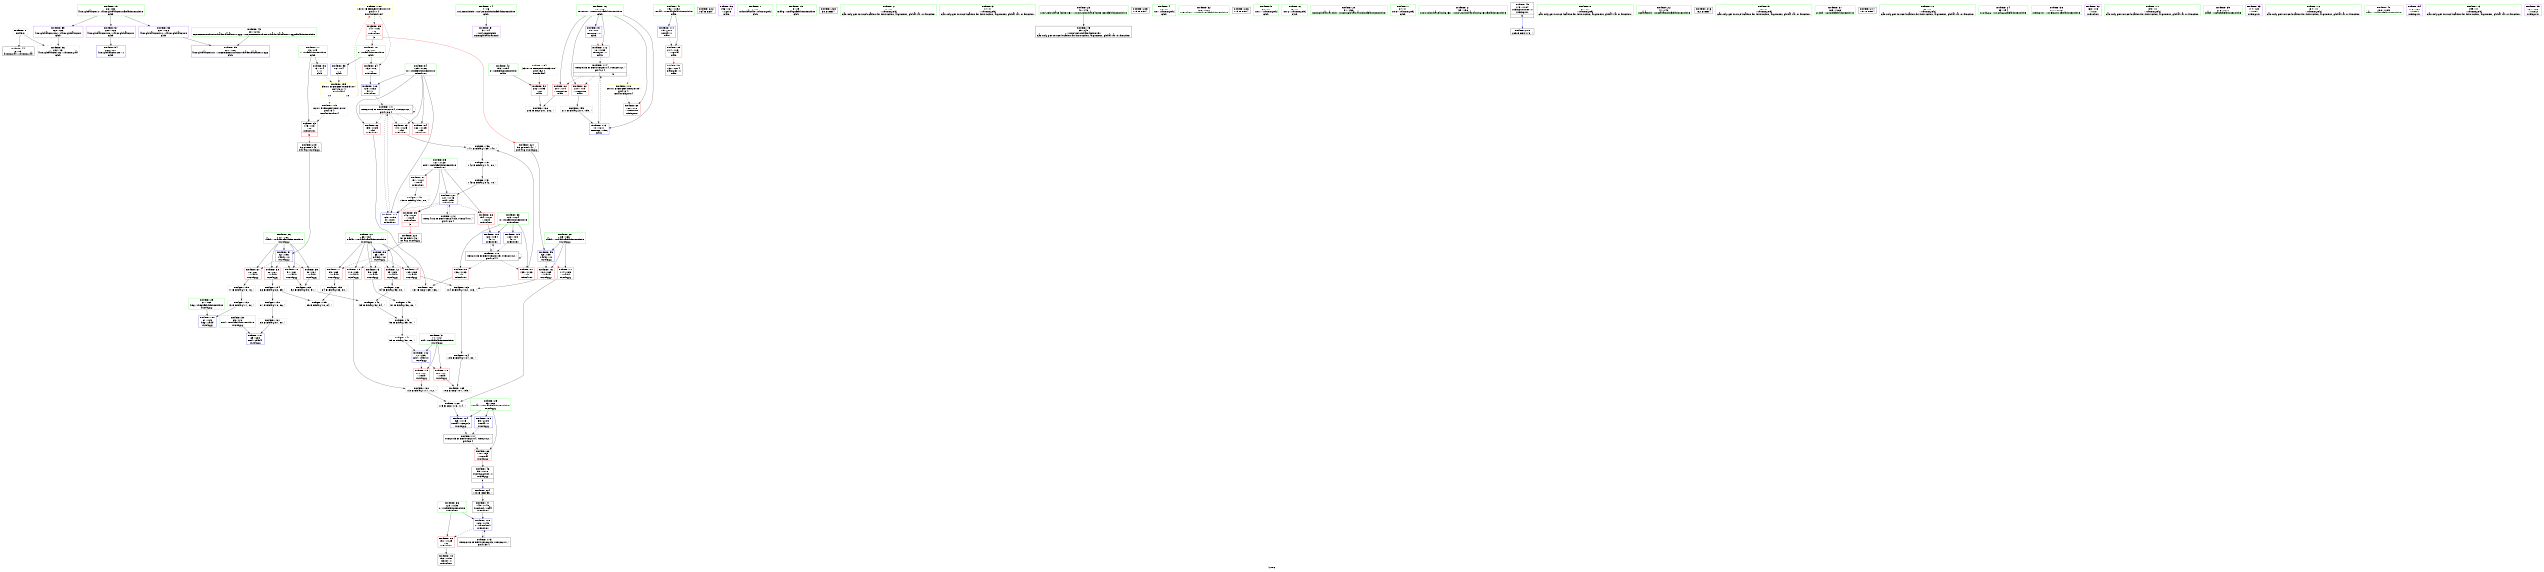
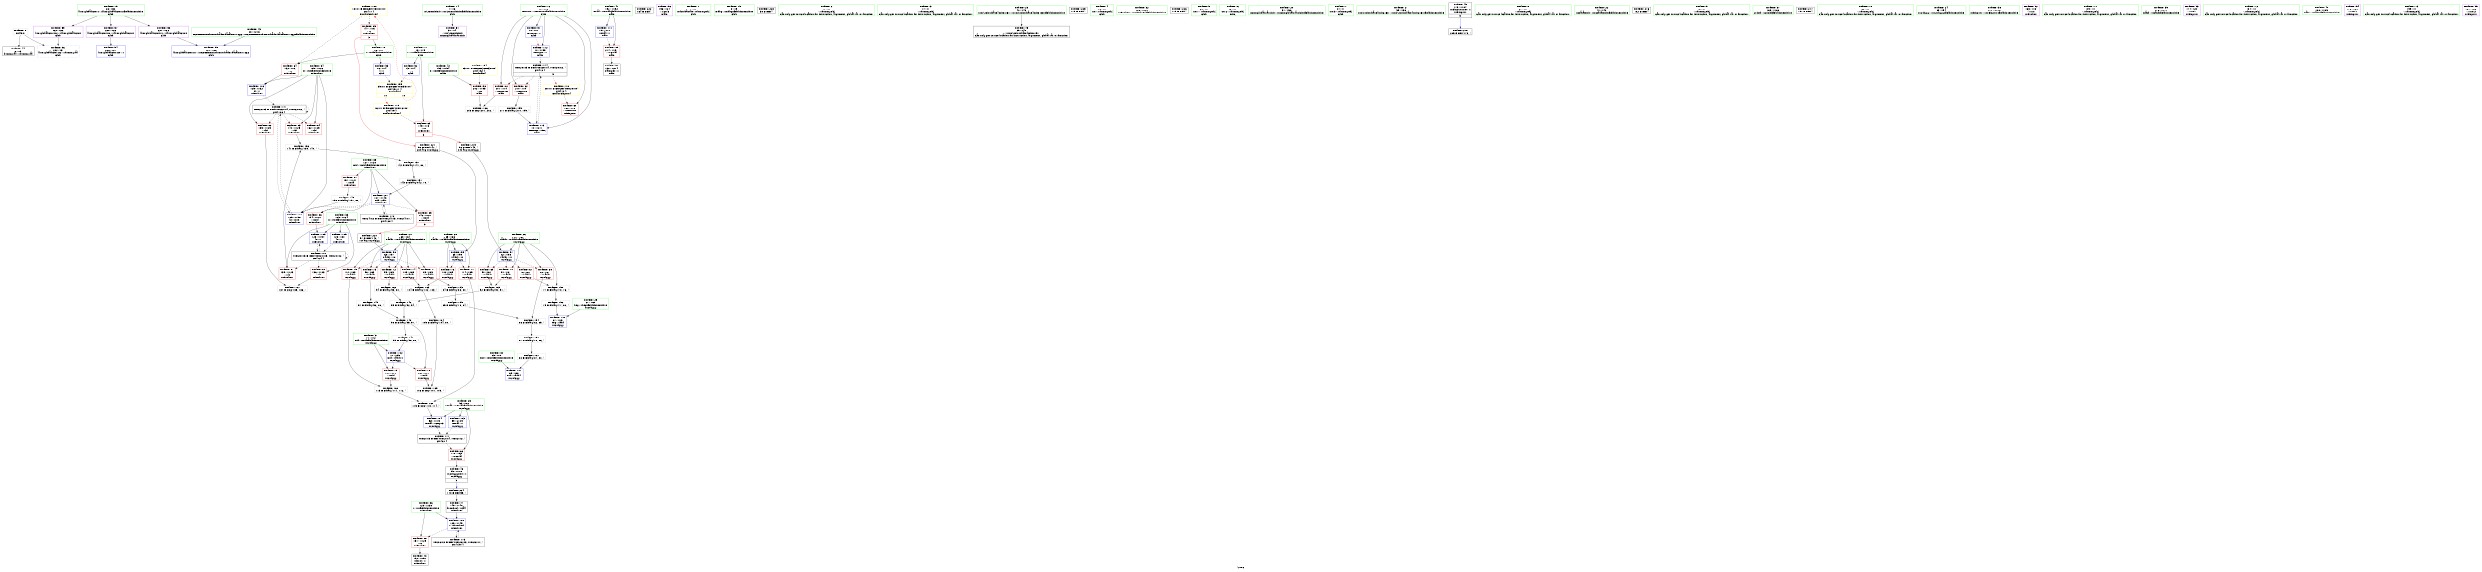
(1295, 14) -> (1233, 14)
(674, 60) -> (612, 60)
(267, 255) -> (550, 260)
(555, 264) -> (462, 264)
(295, 296) -> (493, 312)
(439, 356) -> (425, 343)
